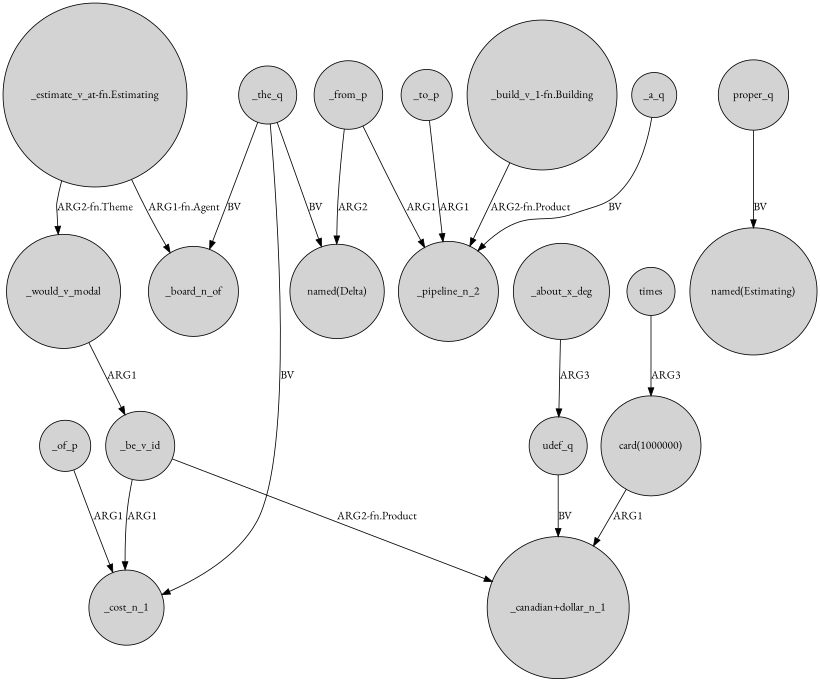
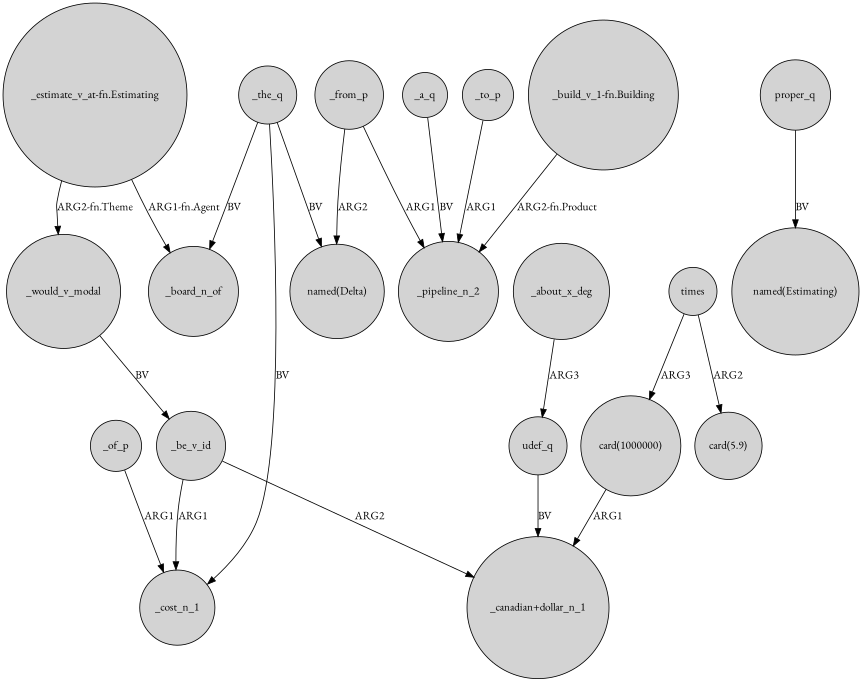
(122, 375) -> (143, 375)
none -> (728, 446)
(377, 516) -> (370, 516)
